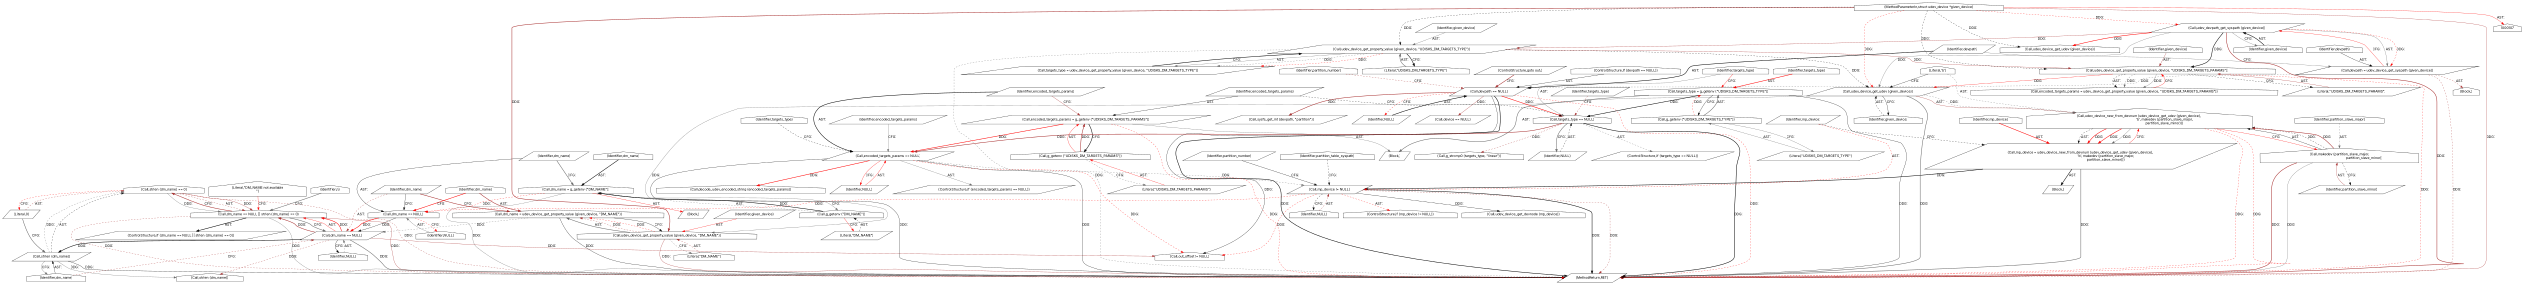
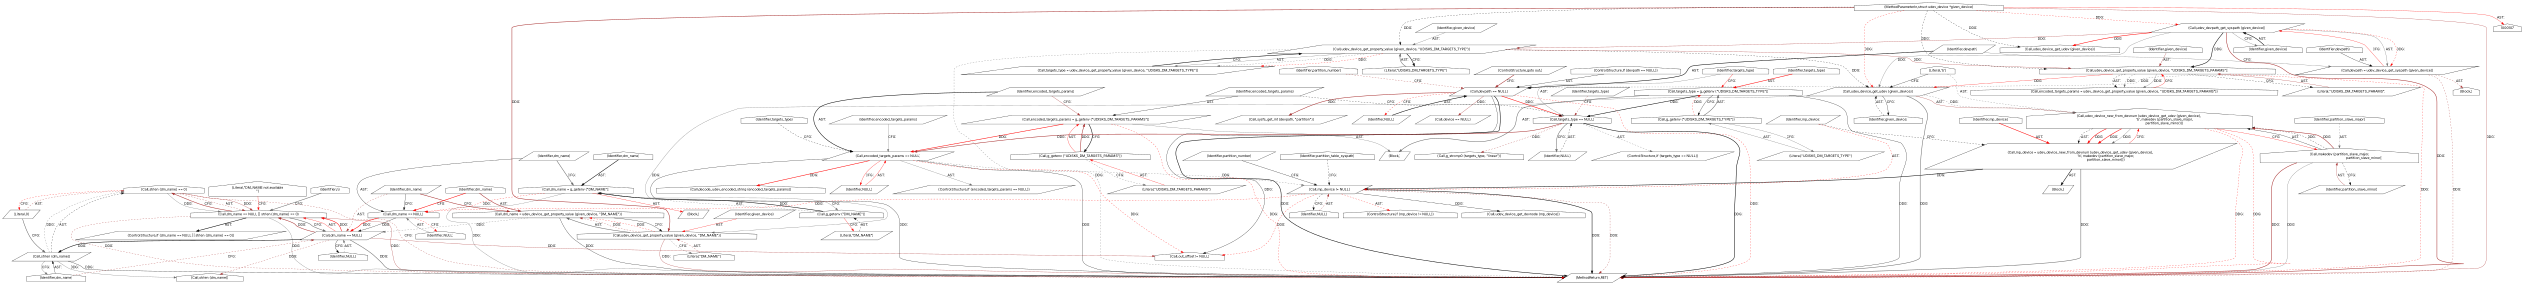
(409, 236) -> (409, 236)
